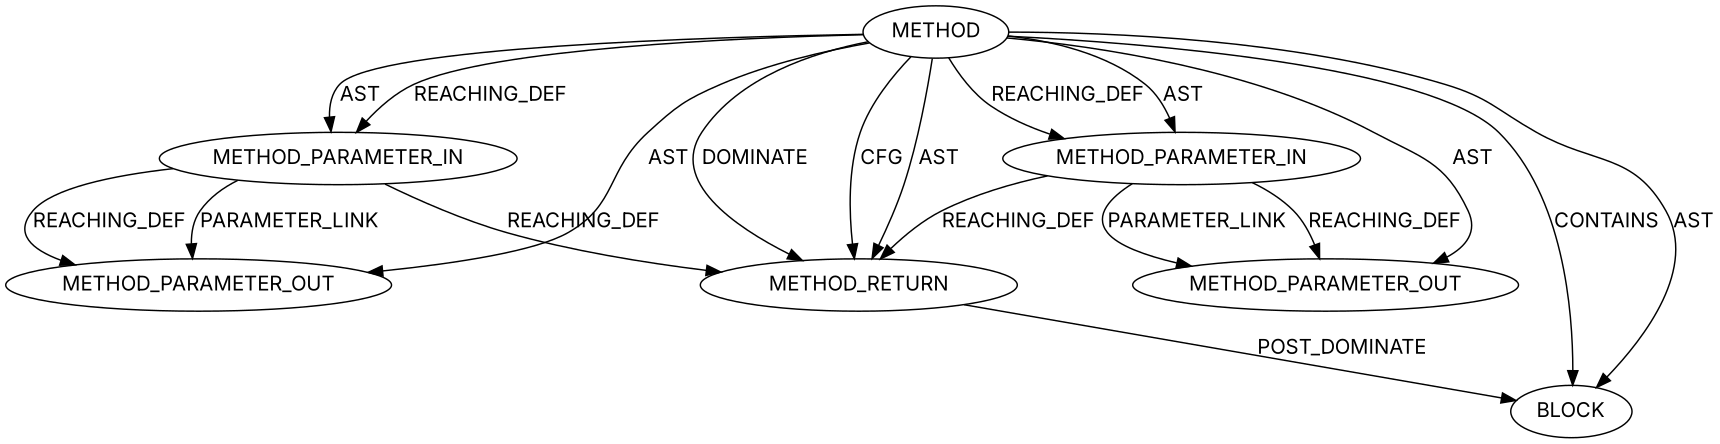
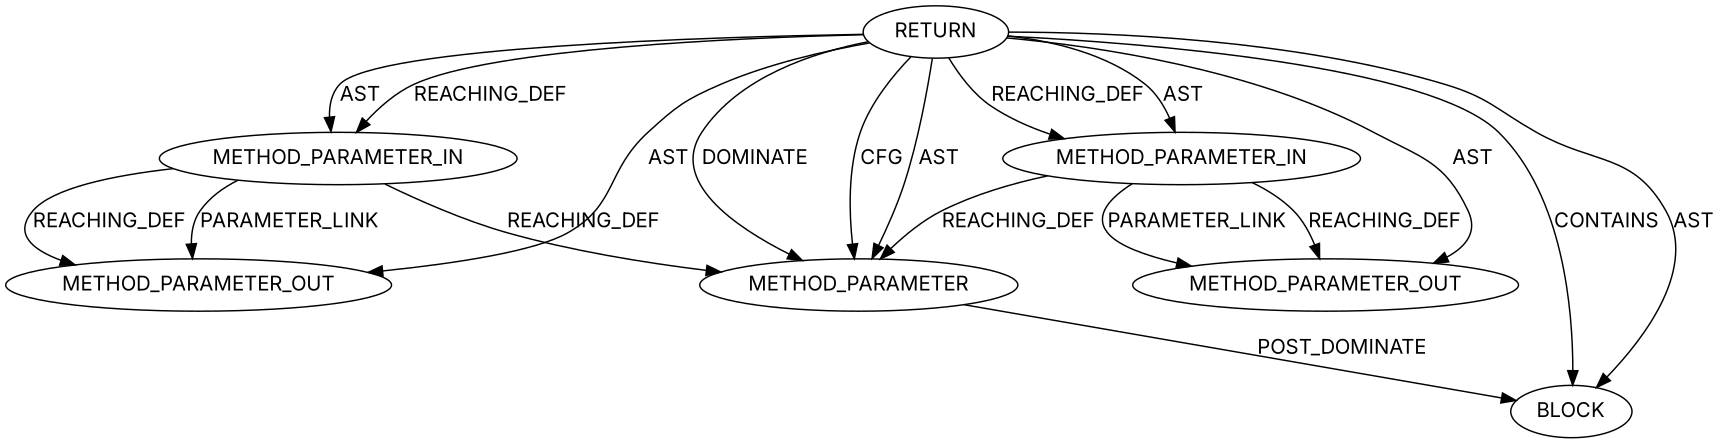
(936, 32) -> (936, 32)
(859, 285) -> (859, 285)
